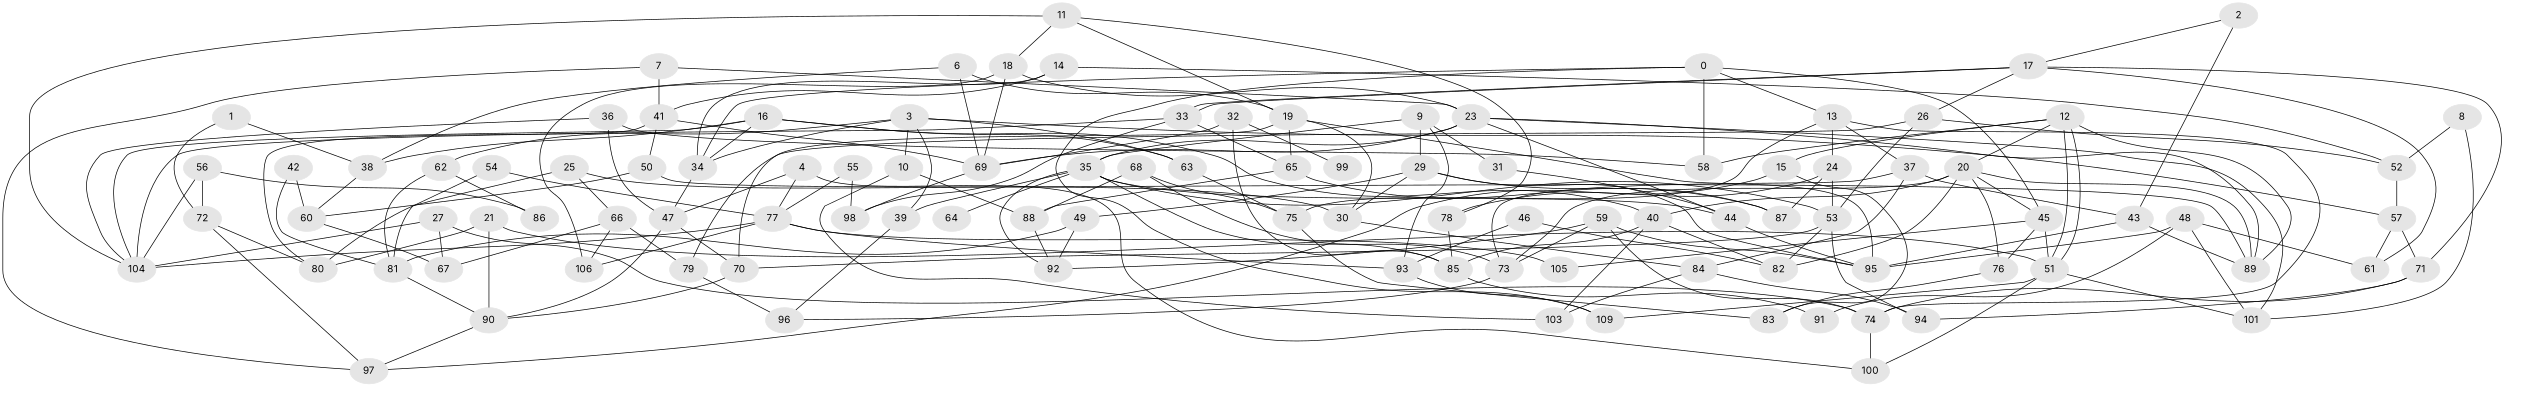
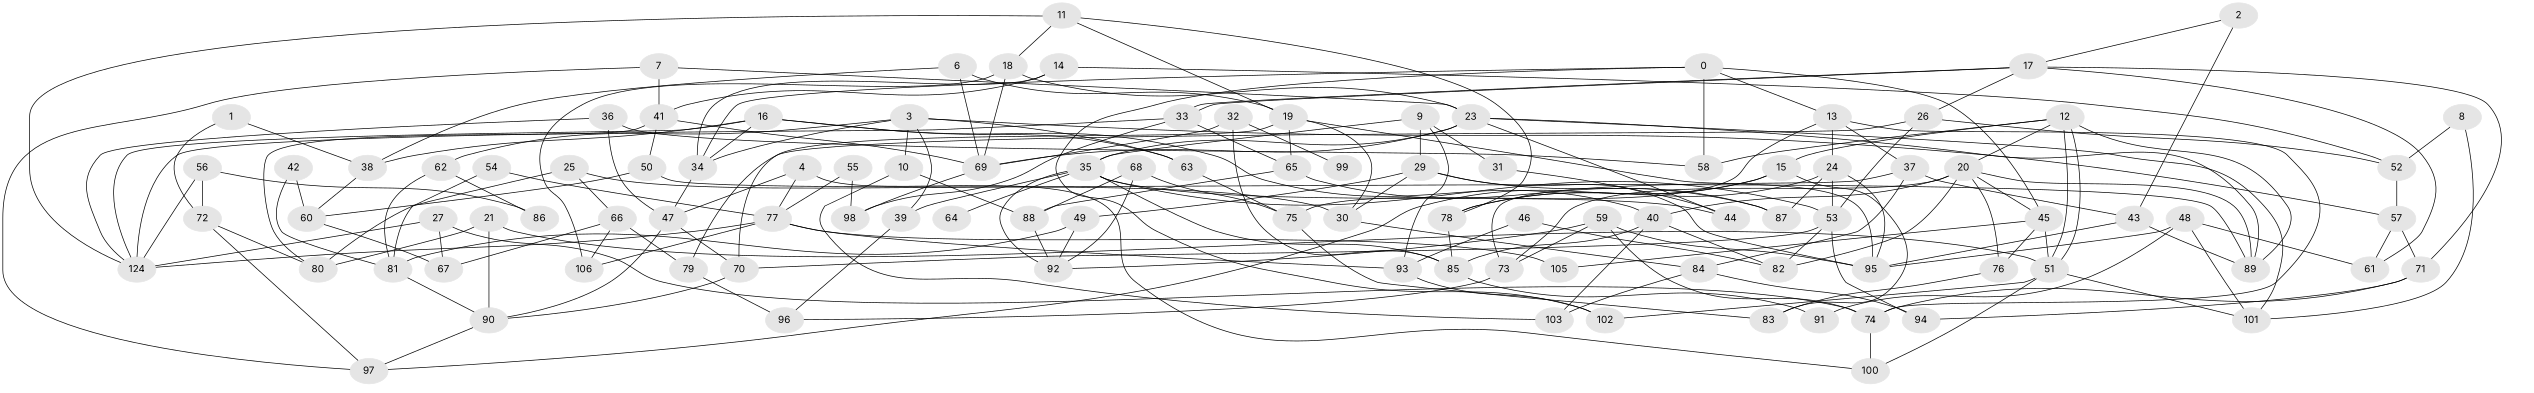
none -> (1614, 193)
(1279, 235) -> (1109, 228)
(1807, 250) -> (1884, 217)
(137, 270) -> (137, 270)
(1605, 320) -> (1605, 320)
